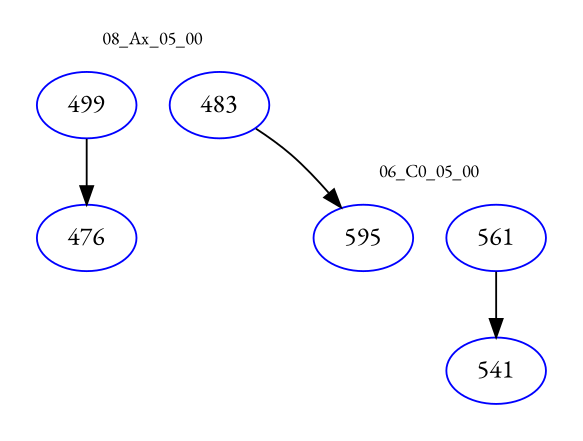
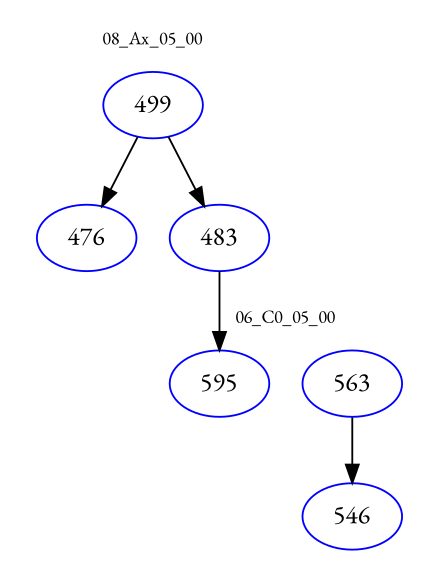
none -> (182, 163)
(496, 238) -> (352, 384)
(496, 371) -> (352, 516)
